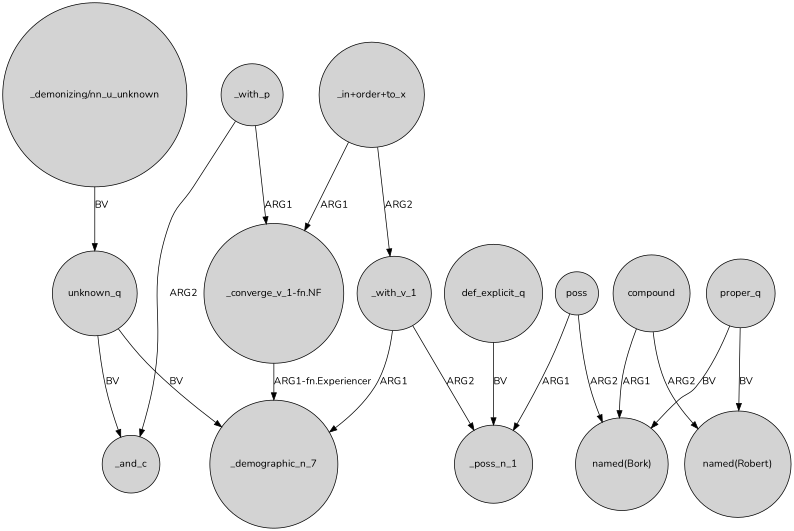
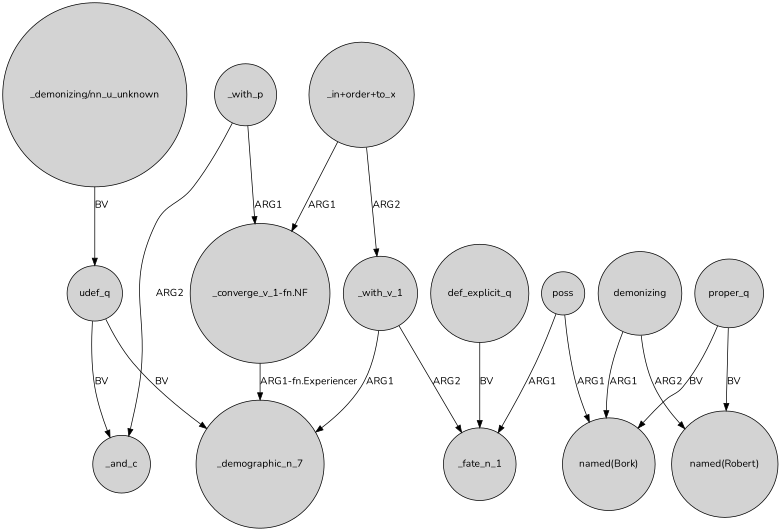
(95, 293) -> (95, 293)
(652, 293) -> (640, 293)
(604, 382) -> (591, 382)
(494, 464) -> (480, 464)
